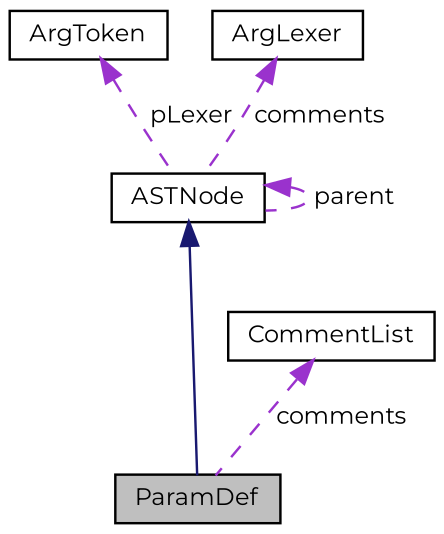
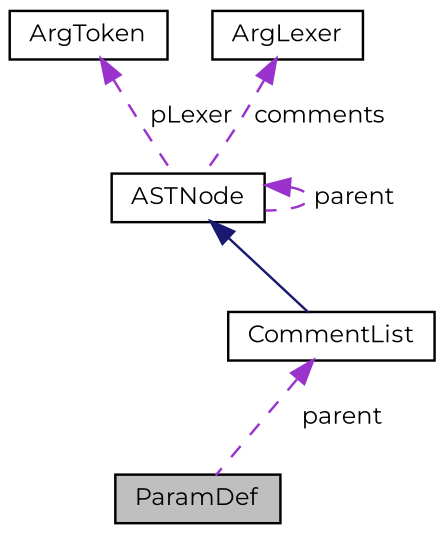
(193, 361) -> (269, 275)
(340, 418) -> (340, 418)
